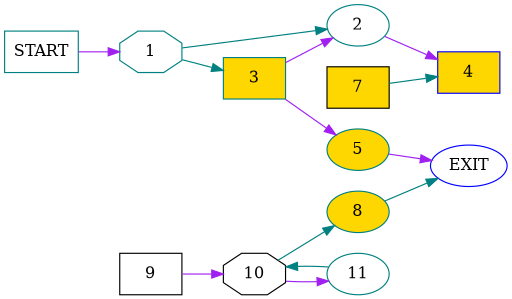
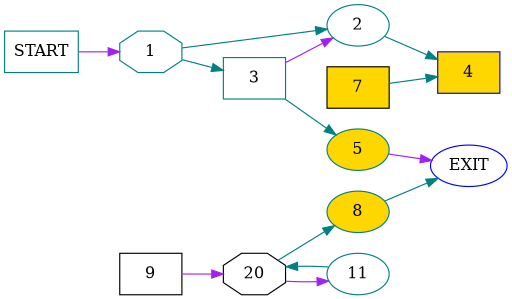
(406, 46) -> (406, 46)
(254, 78) -> (254, 78)
(306, 114) -> (306, 114)
(254, 274) -> (254, 274)
